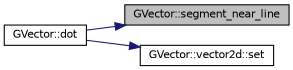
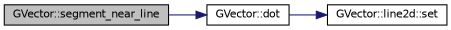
(101, 28) -> (182, 15)
(207, 55) -> (387, 15)
